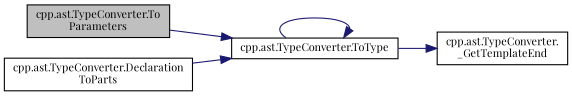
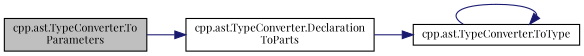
(195, 33) -> (161, 35)
(502, 48) -> none
